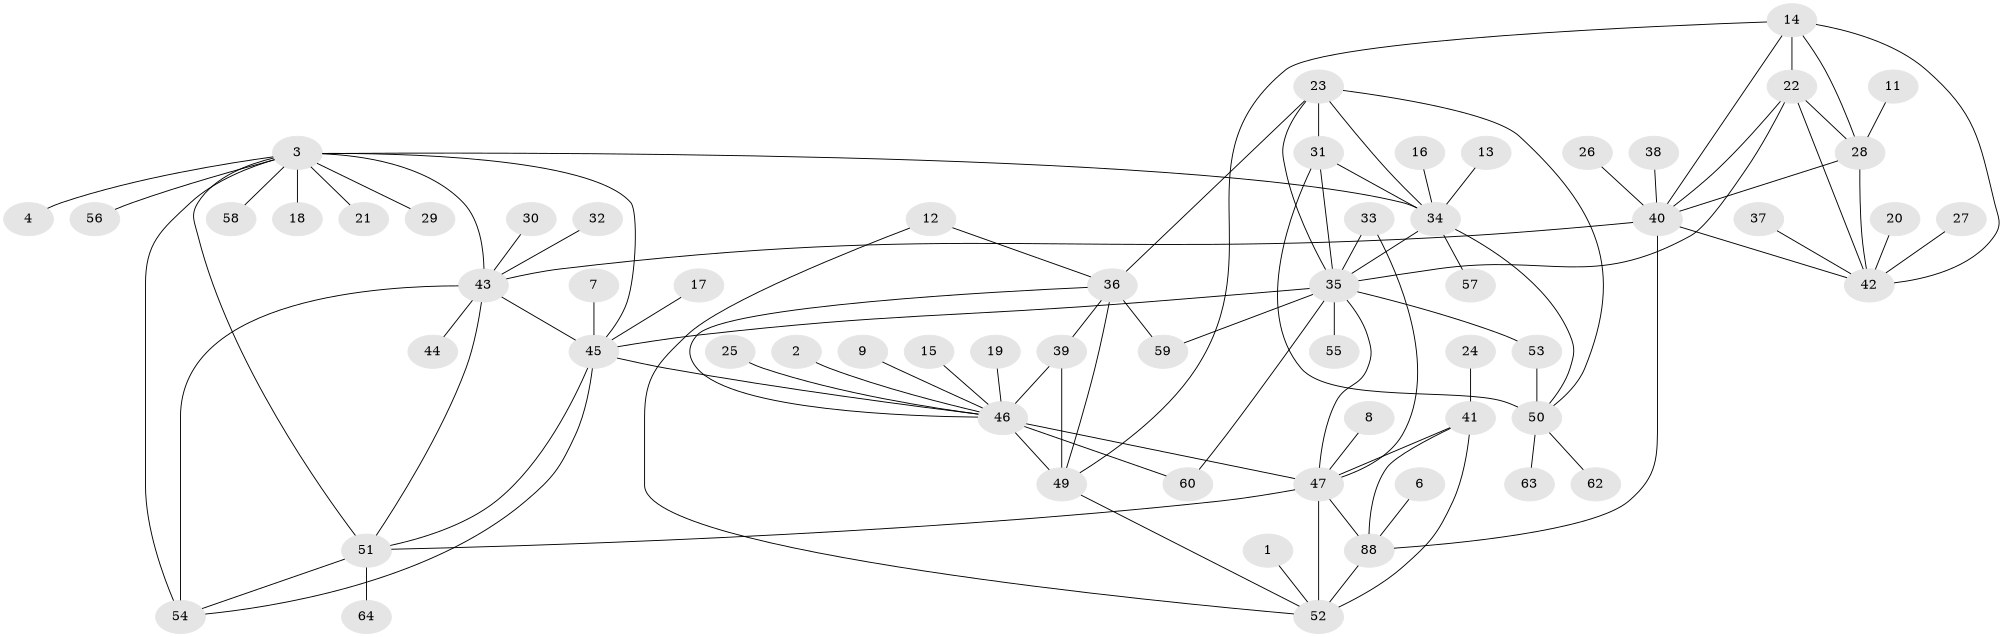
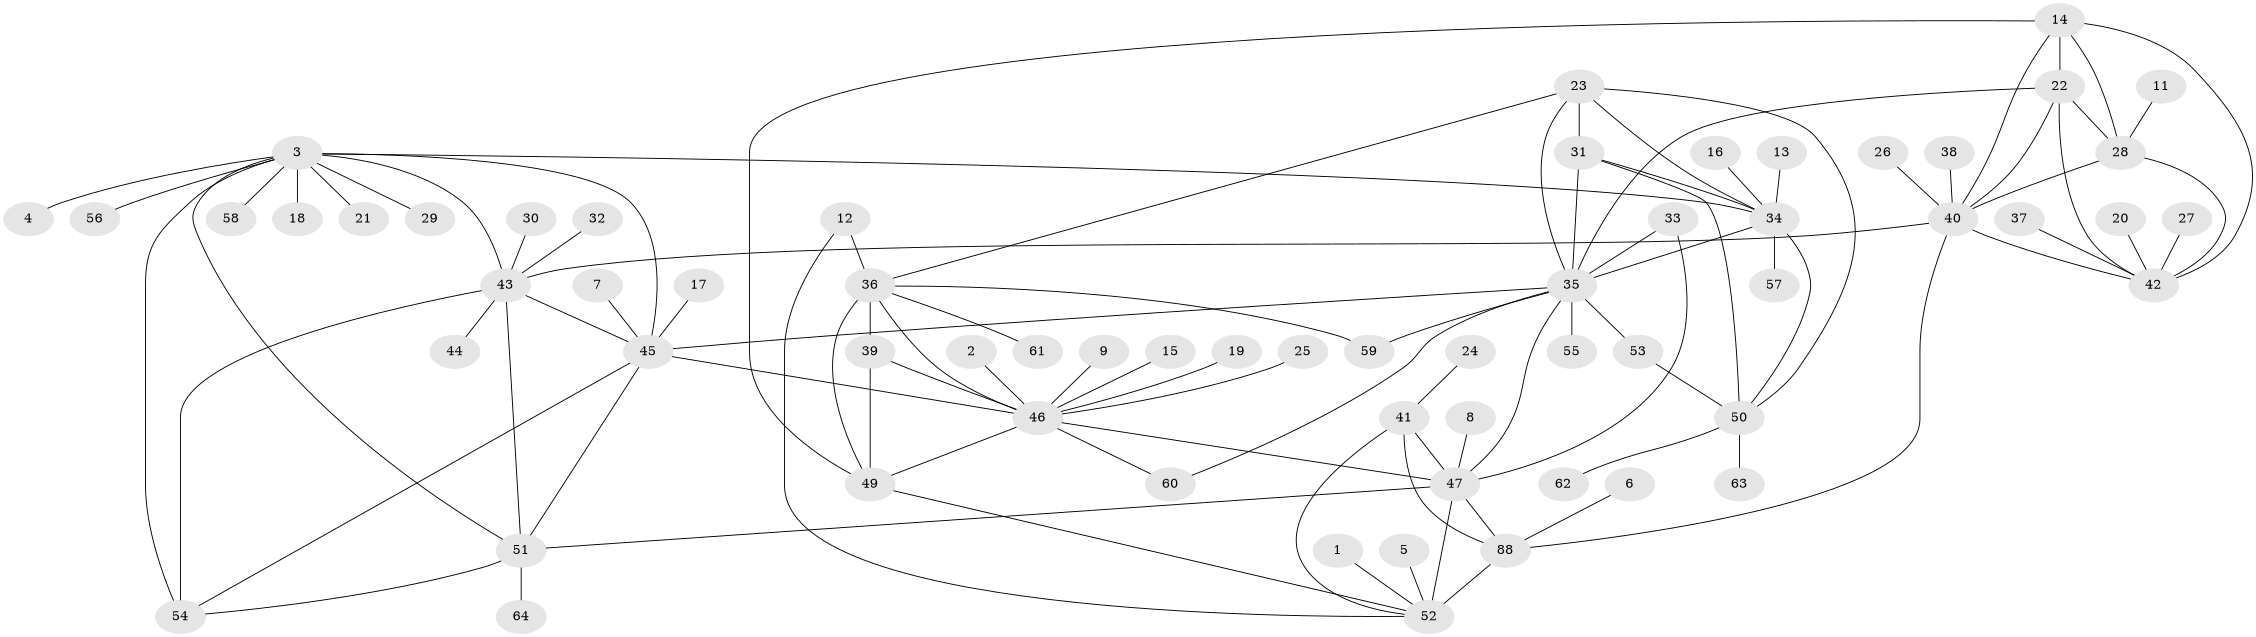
none -> (1038, 352)
none -> (1404, 551)
